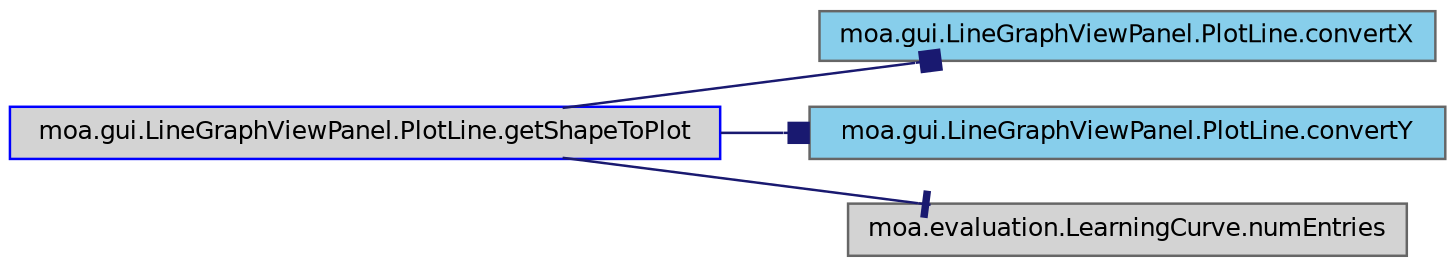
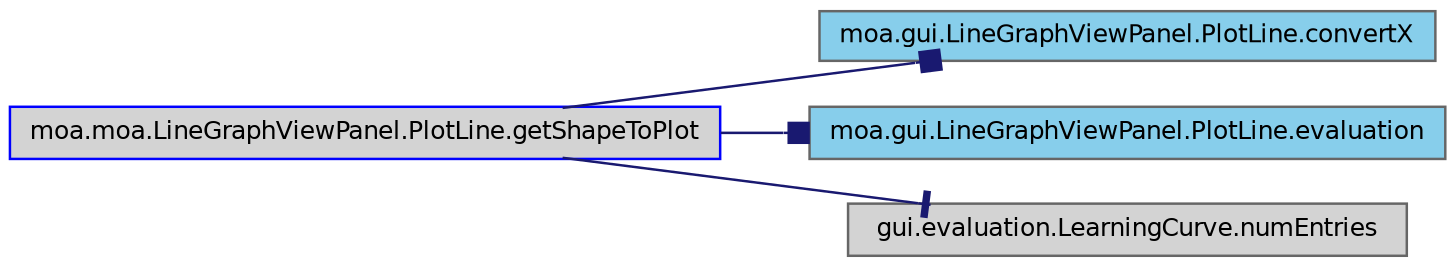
(365, 133) -> (365, 133)
(1127, 133) -> (1127, 133)
(1127, 230) -> (1127, 230)
